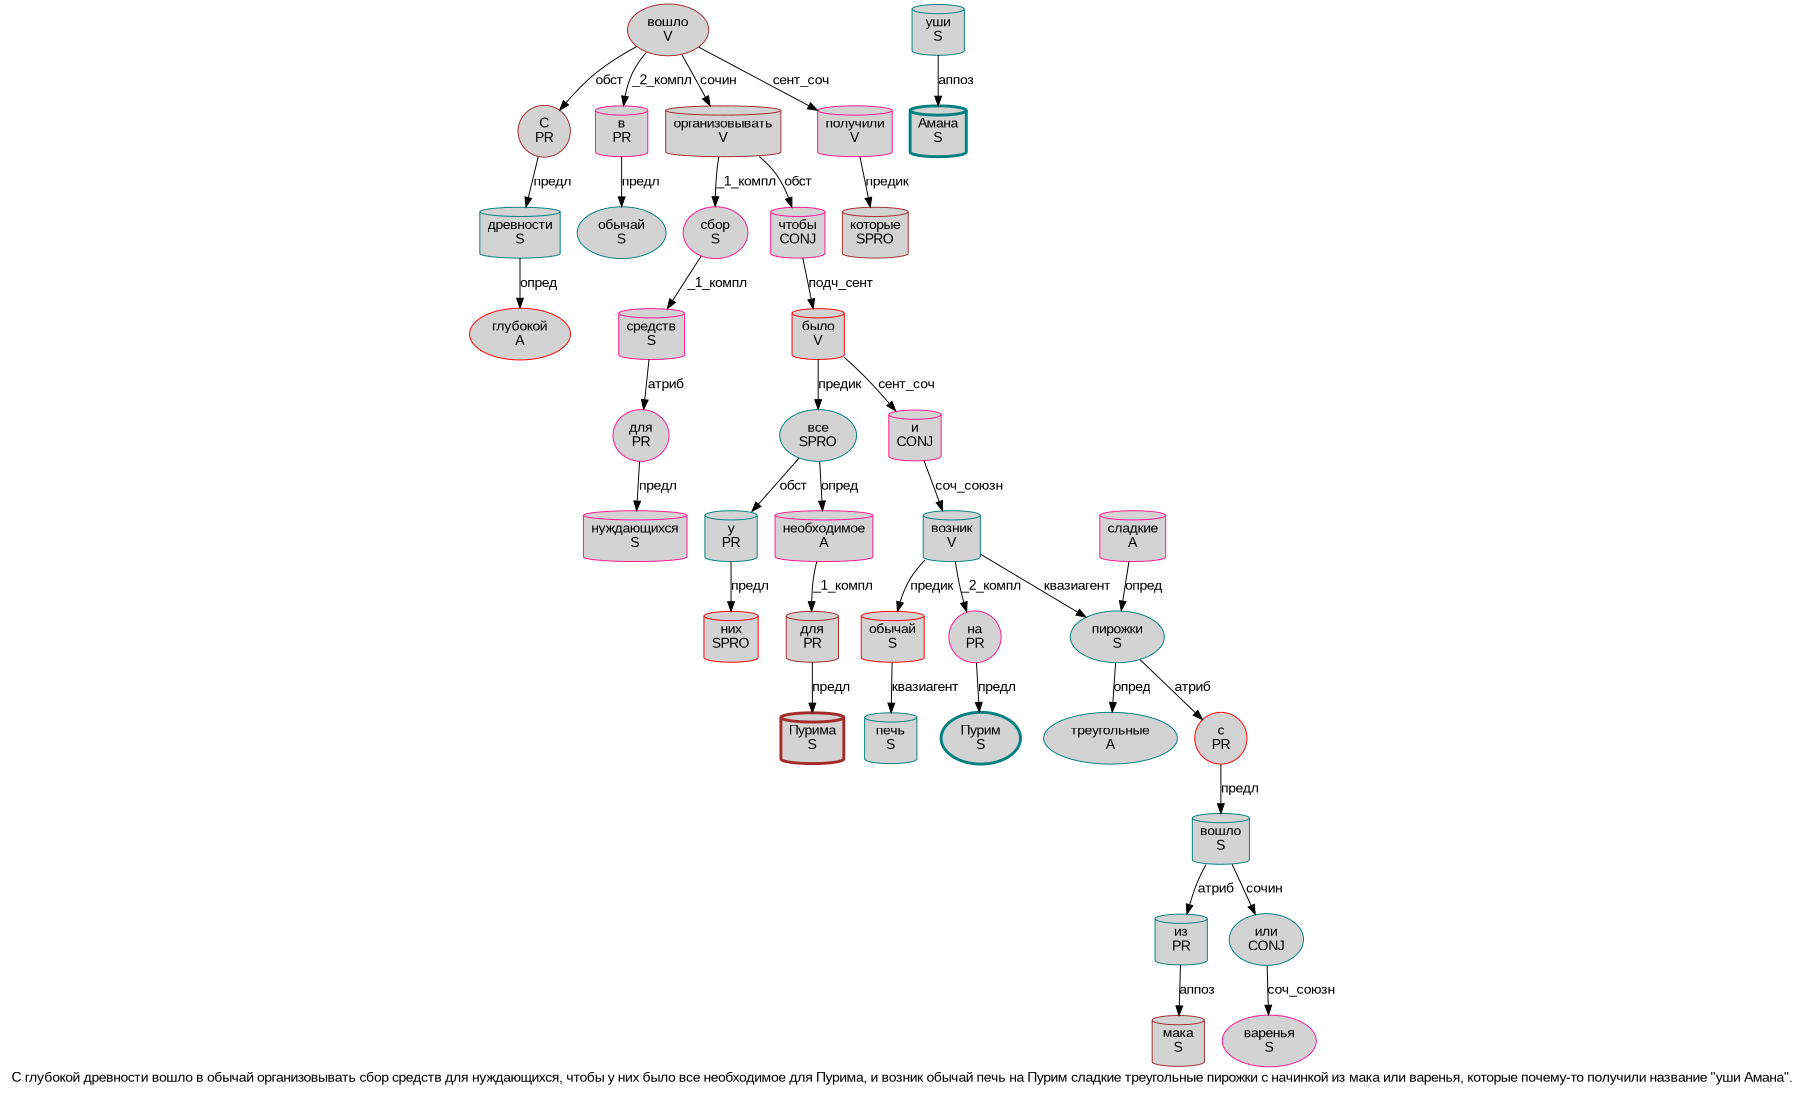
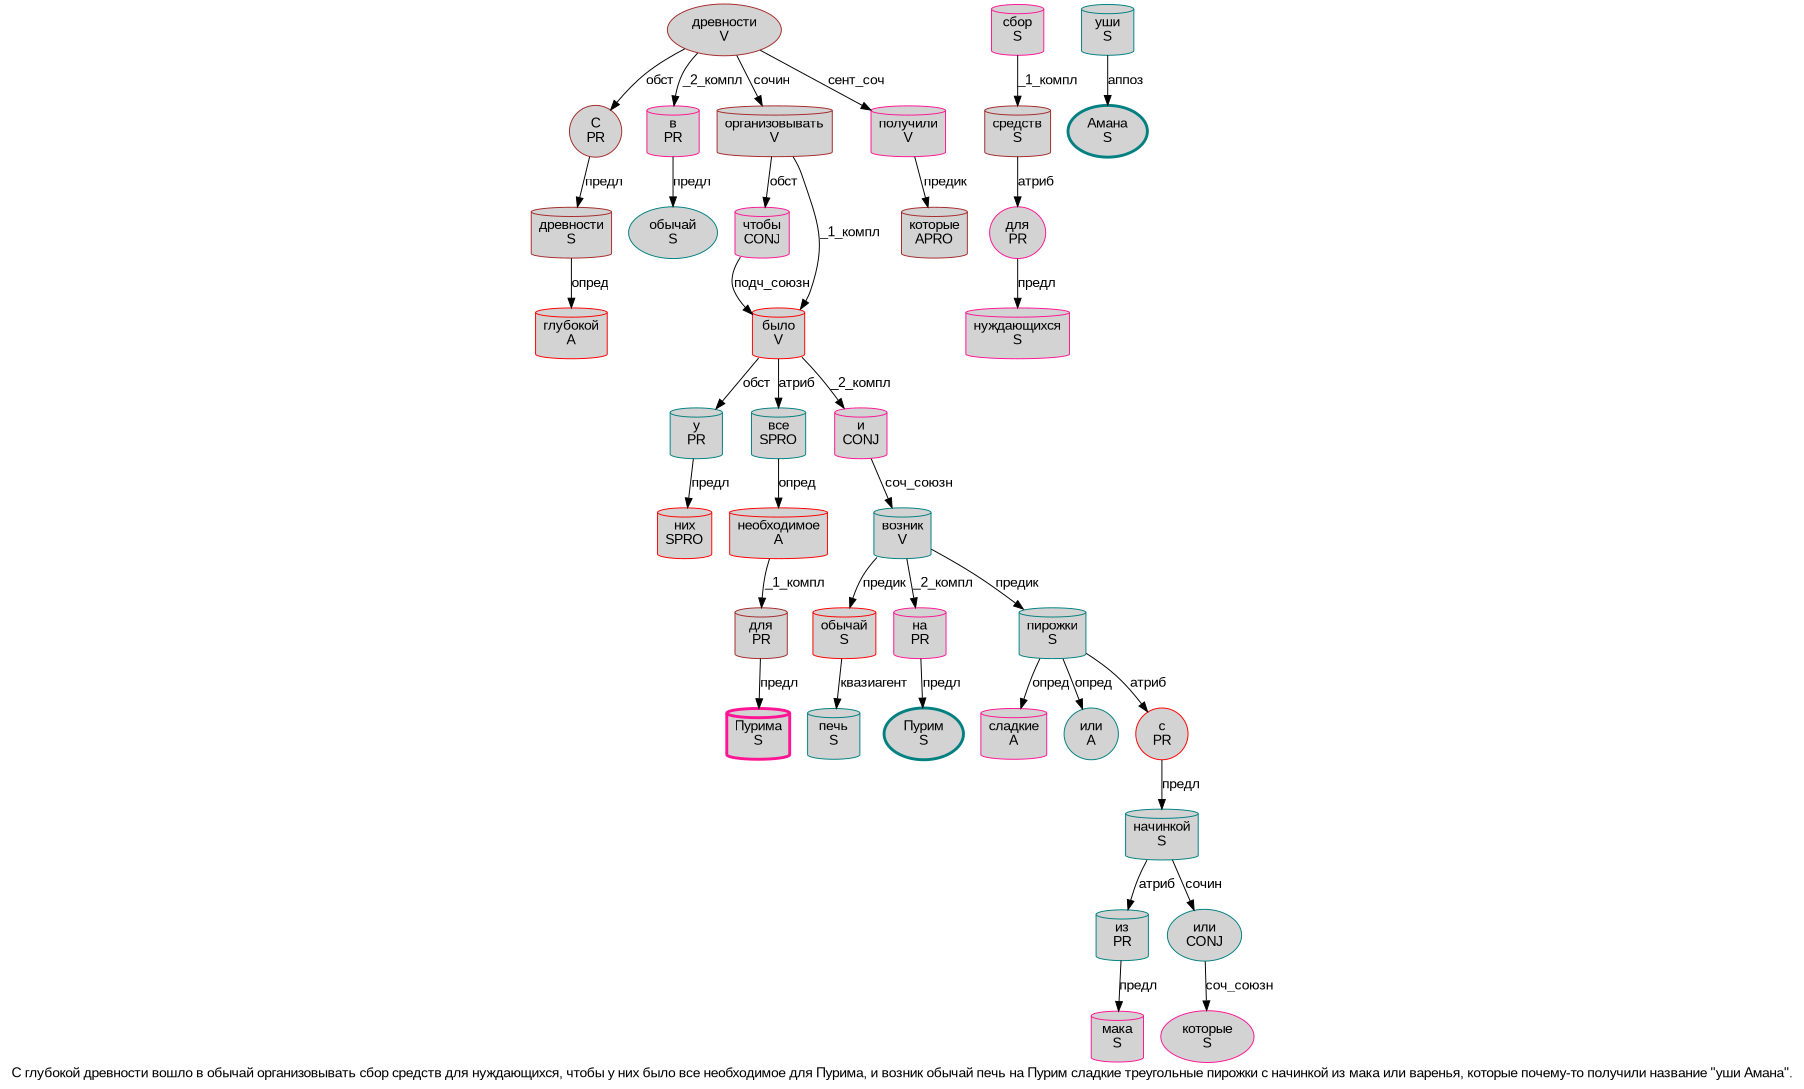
(668, 30) -> (724, 30)
(938, 131) -> (1108, 131)
(716, 177) -> (818, 228)
(520, 233) -> (571, 233)
(716, 233) -> (1018, 30)
(875, 233) -> (934, 233)
(841, 283) -> (772, 283)
(520, 334) -> (571, 333)
(652, 334) -> (1018, 131)
(840, 385) -> (797, 383)
(907, 385) -> (861, 383)
(818, 435) -> (779, 433)
(779, 481) -> (740, 380)
(824, 536) -> (779, 533)
(1126, 581) -> (1031, 679)
(1078, 586) -> (1017, 583)
(975, 637) -> (920, 633)
(1117, 637) -> (1052, 633)
(812, 738) -> (758, 734)
(1111, 738) -> (1091, 734)
(1221, 839) -> (1162, 835)
(1197, 990) -> (1139, 986)
(1178, 1041) -> (1117, 1037)
(1269, 1041) -> (1207, 1037)
